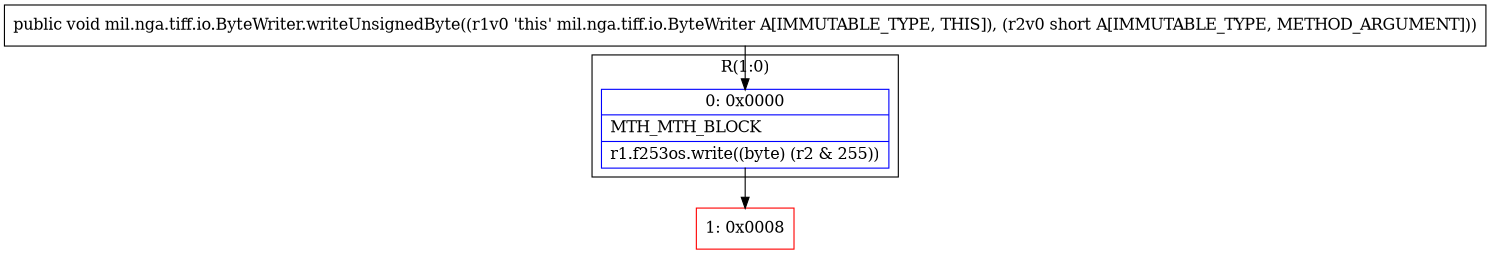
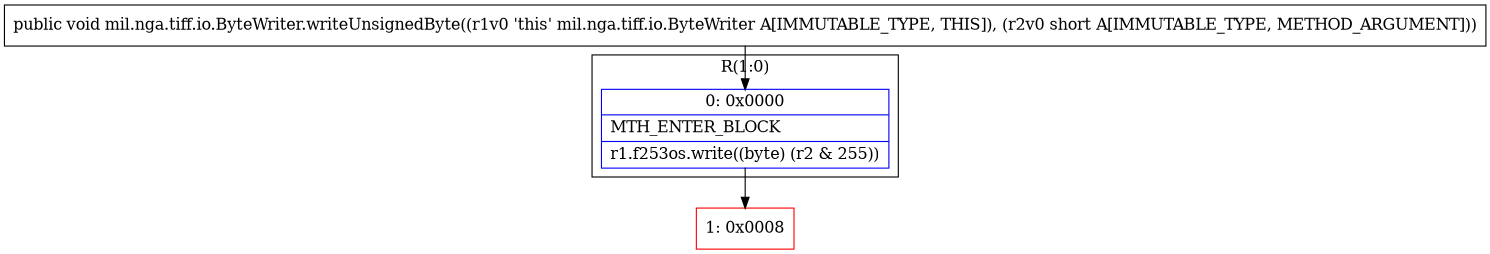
(686, 128) -> (696, 128)
